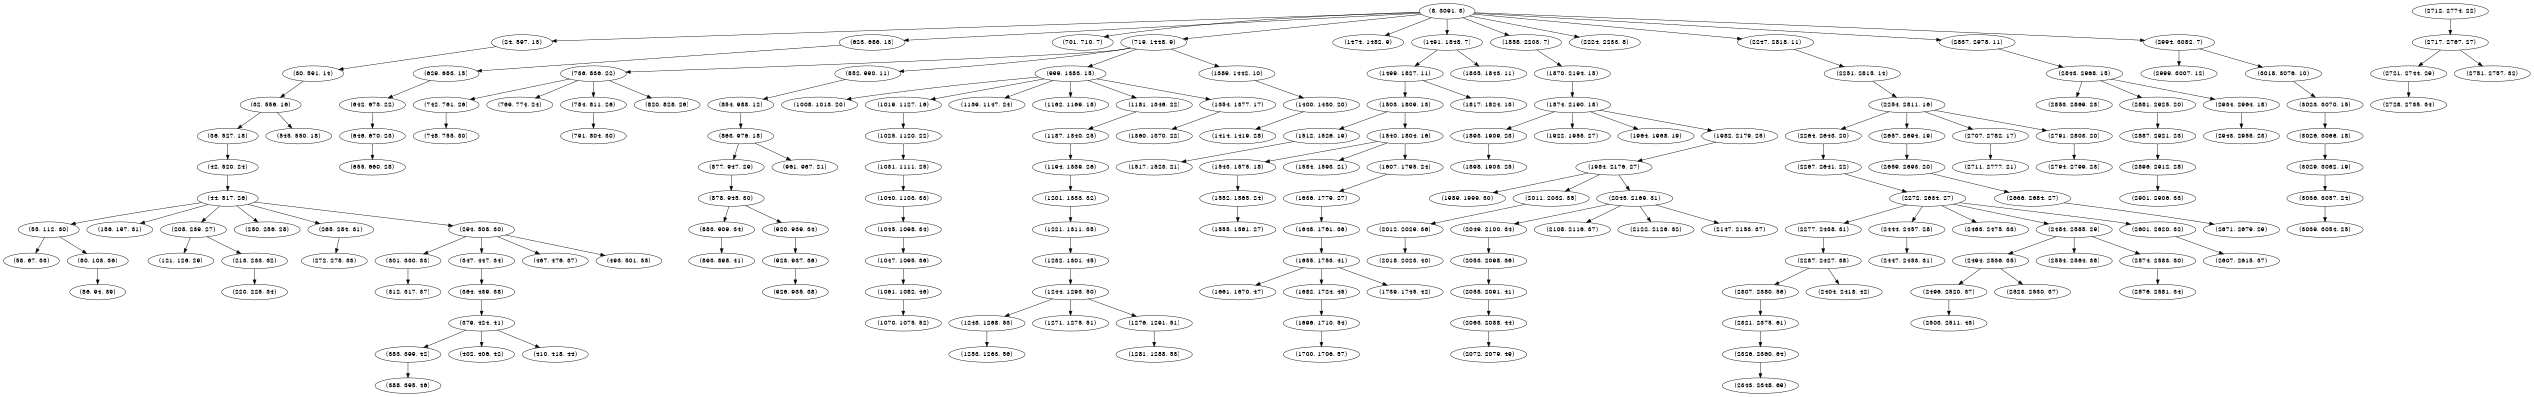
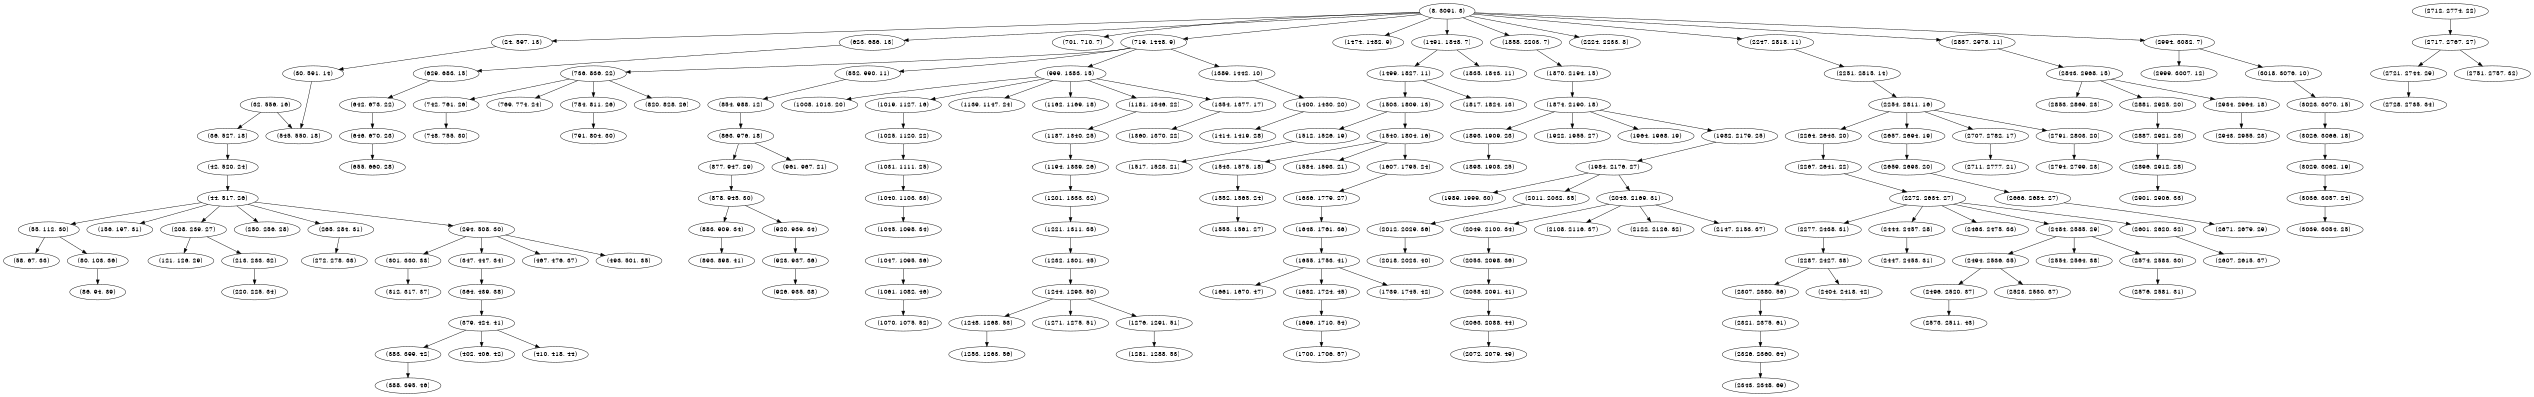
(294, 88) -> (307, 103)
(903, 243) -> none
(2158, 292) -> (2158, 292)
(1949, 323) -> (1949, 323)
